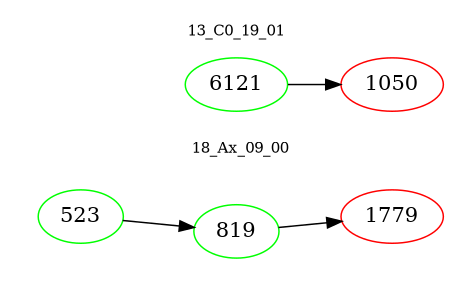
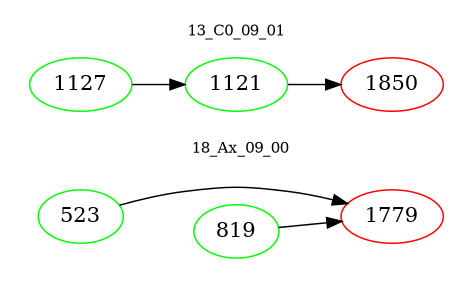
(237, 32) -> (237, 32)
none -> (81, 85)
(236, 85) -> (236, 85)
(392, 85) -> (392, 85)
(151, 223) -> (226, 188)
